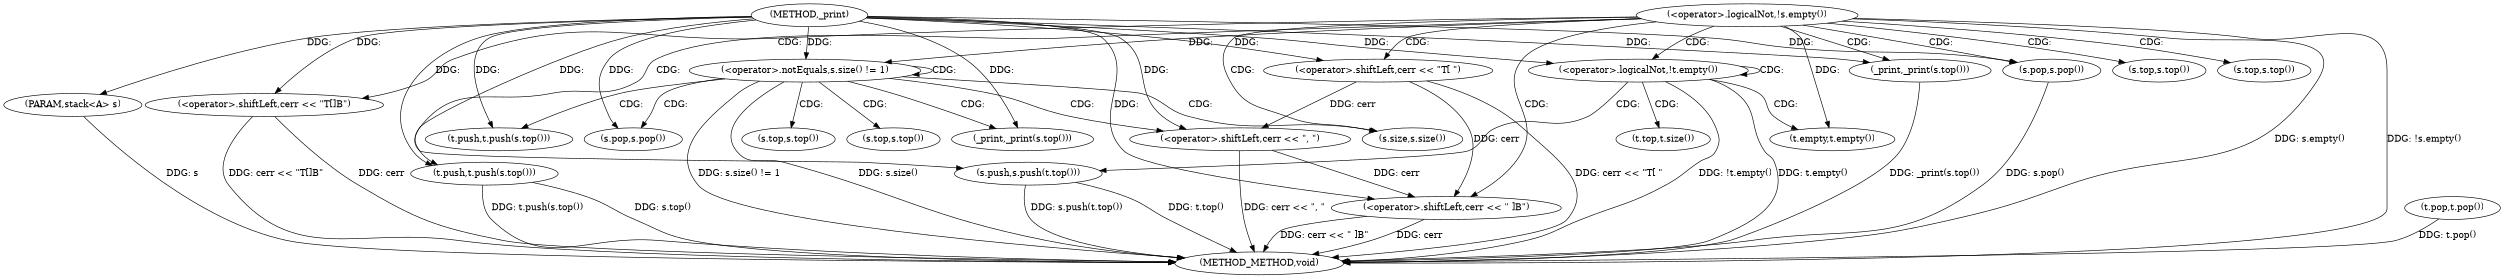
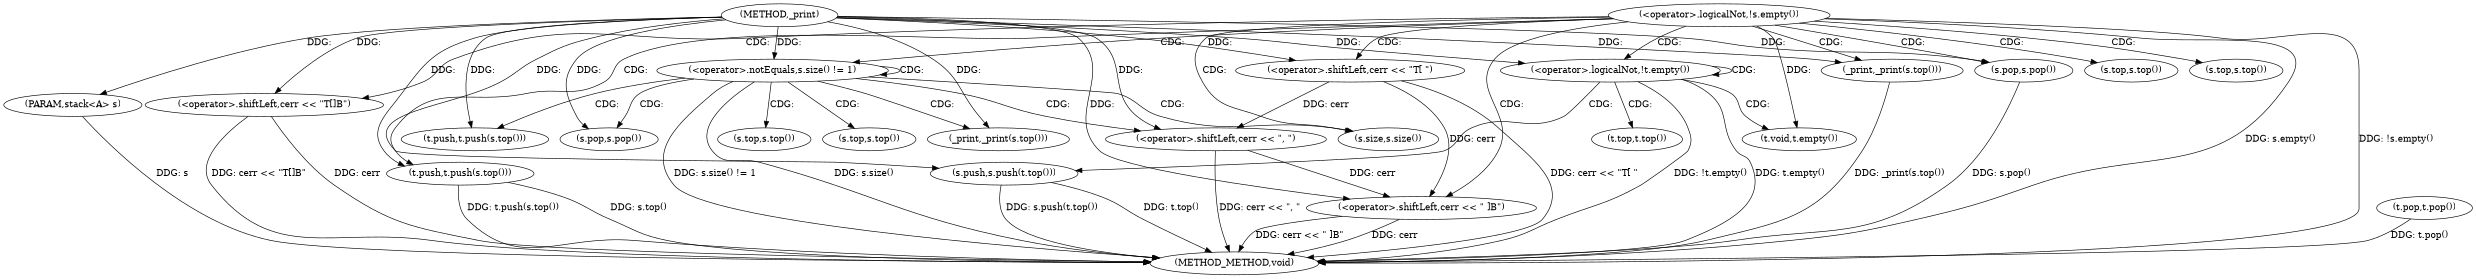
(1202, 43) -> (1174, 43)
(1663, 139) -> (1637, 139)
(1832, 139) -> (1799, 139)
